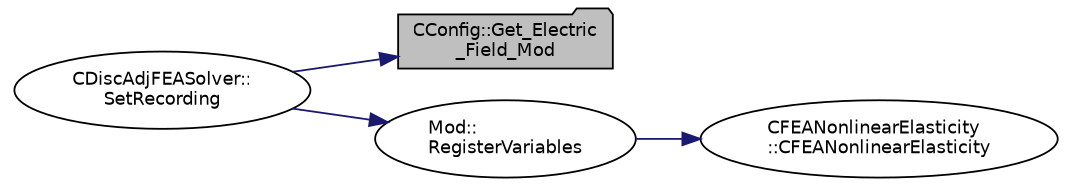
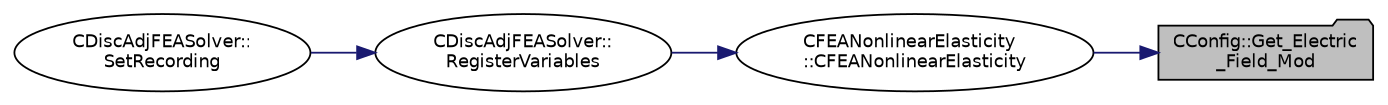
(336, 66) -> (1117, 53)
(505, 139) -> (523, 53)
